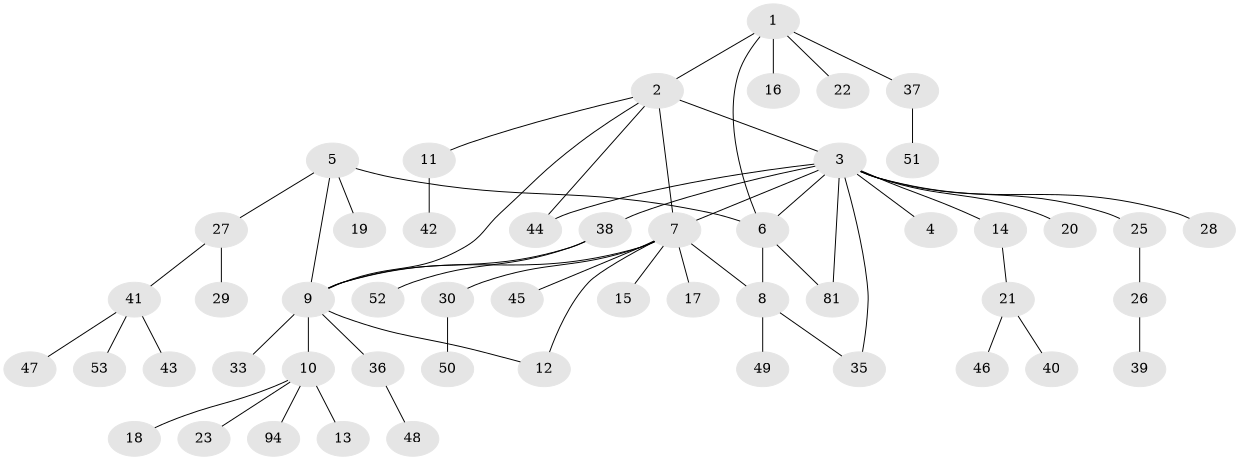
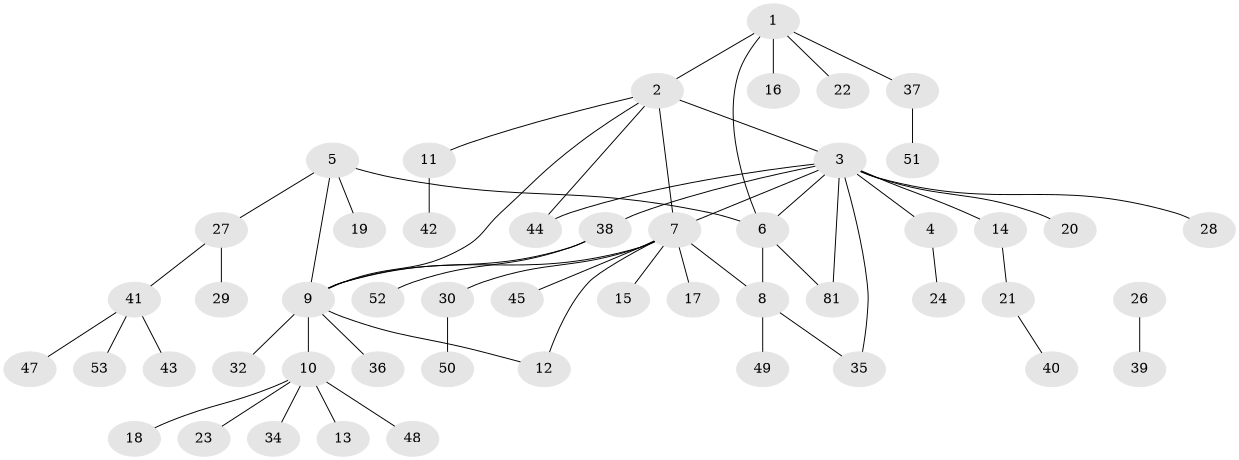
(1140, 230) -> none
none -> (939, 300)
(239, 369) -> (239, 369)
(982, 369) -> none
(395, 404) -> (361, 404)
(274, 439) -> (274, 439)
